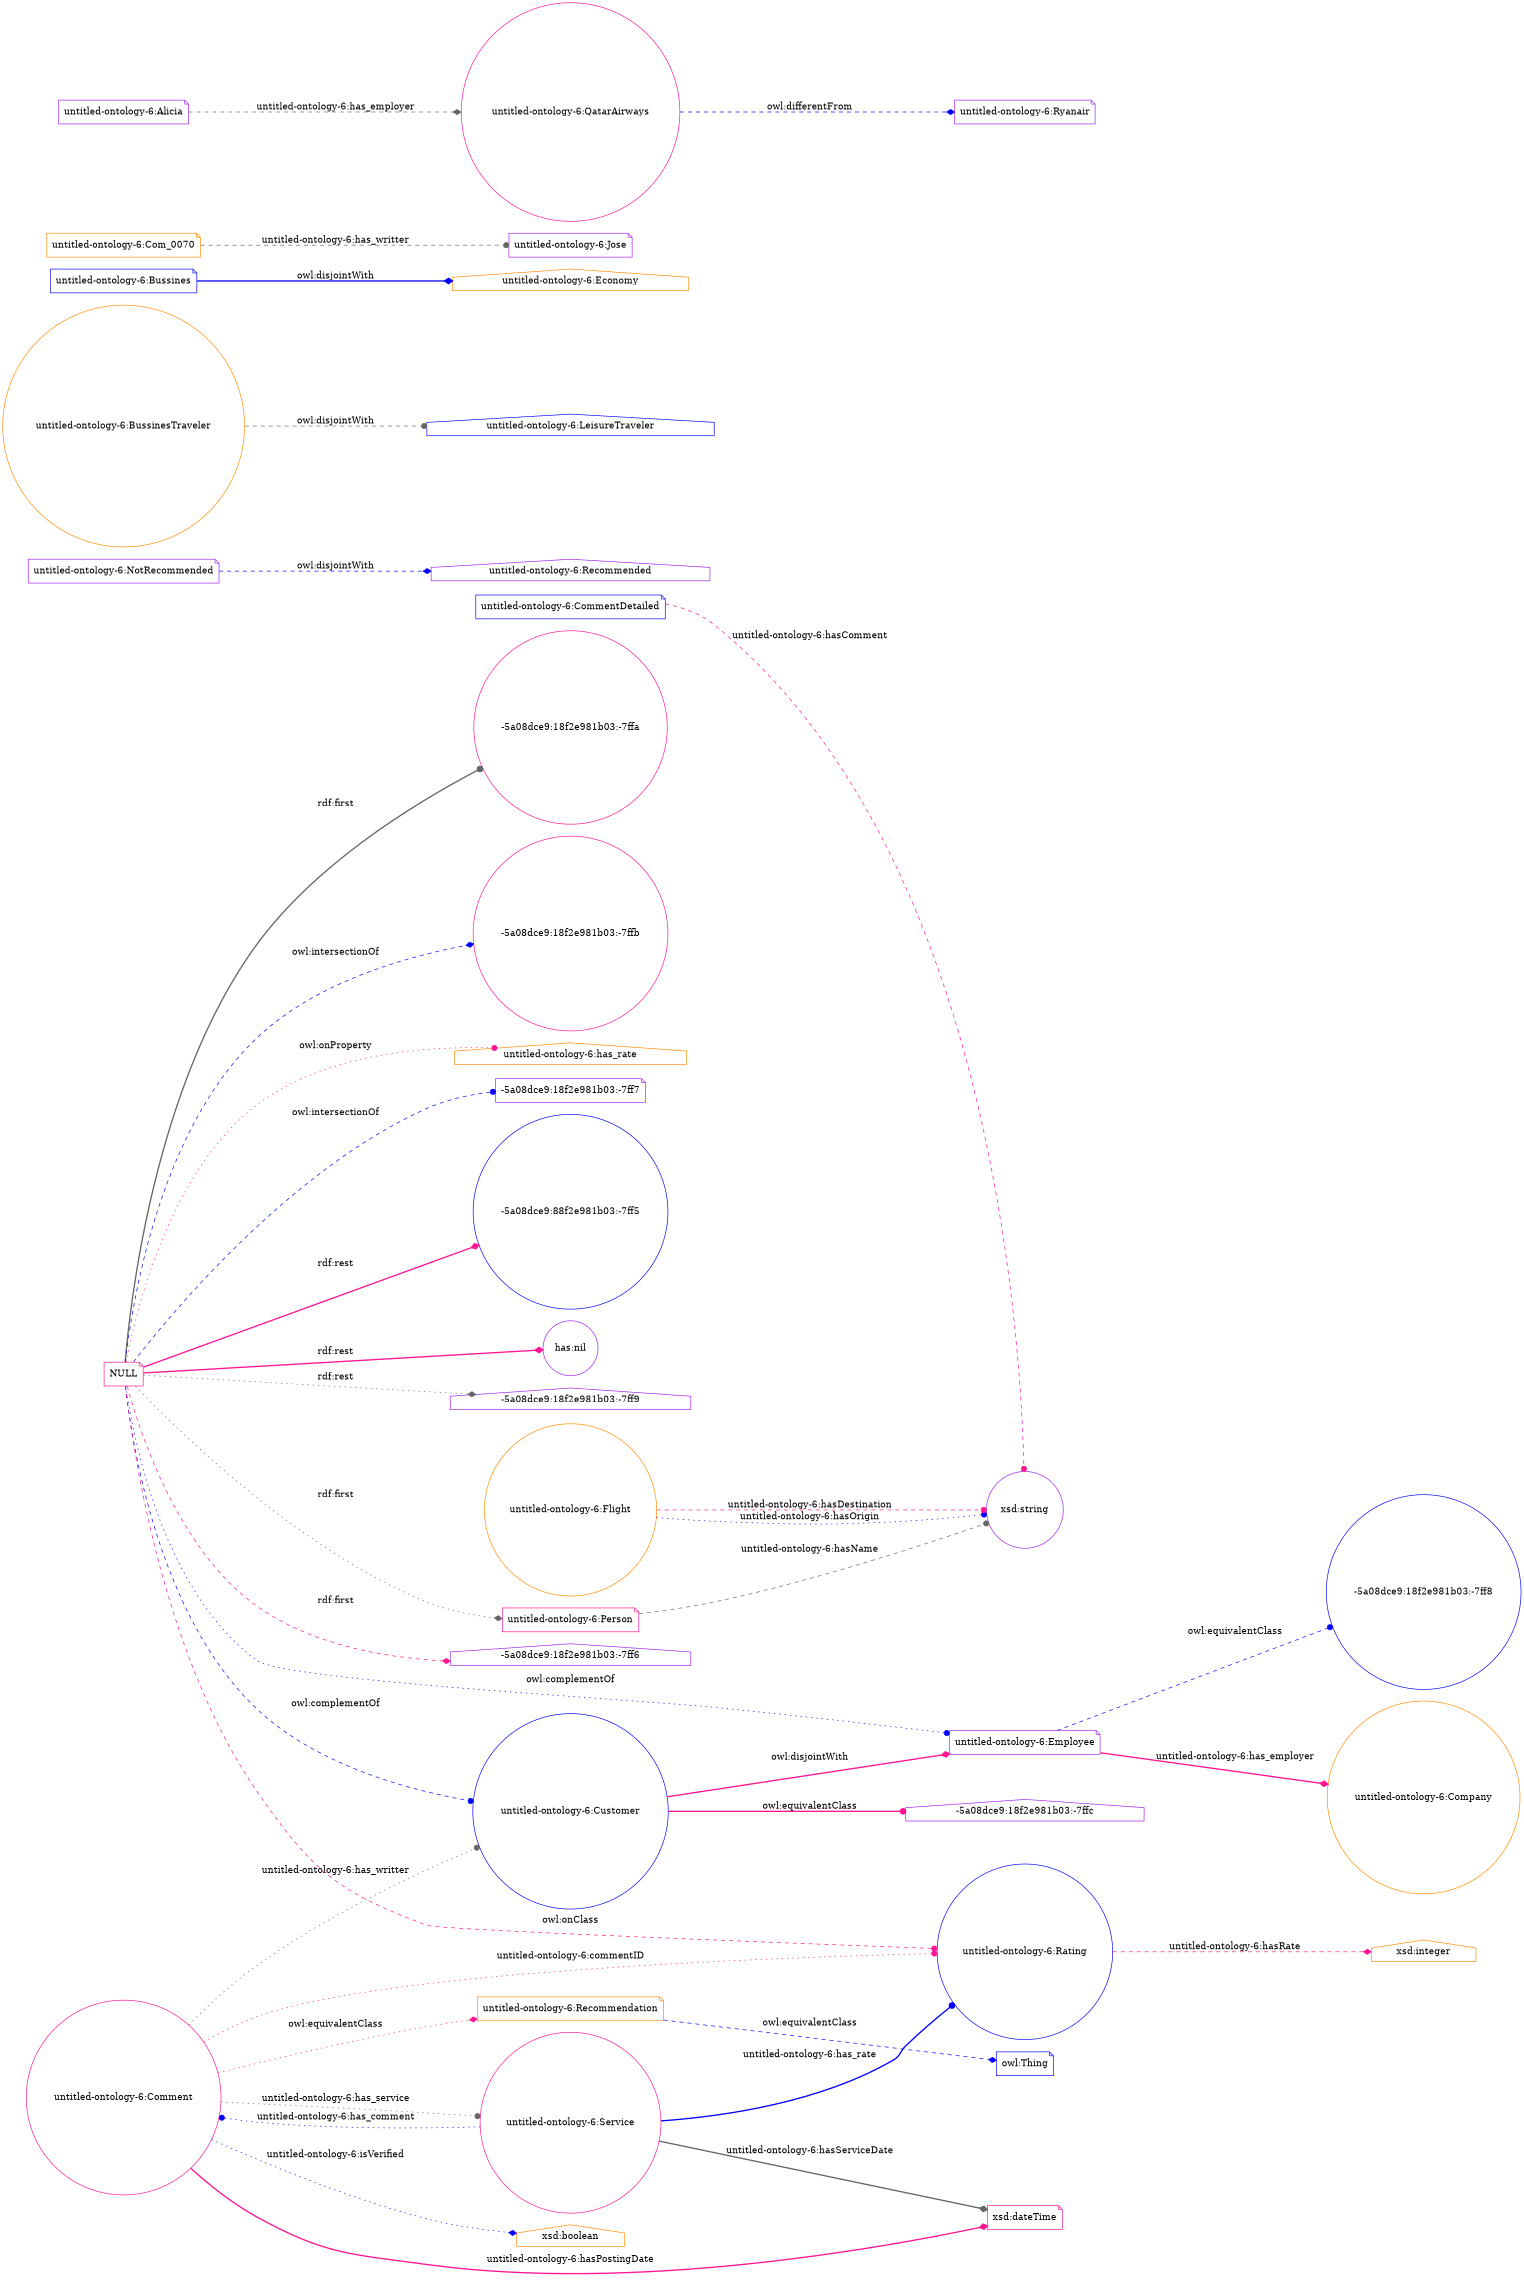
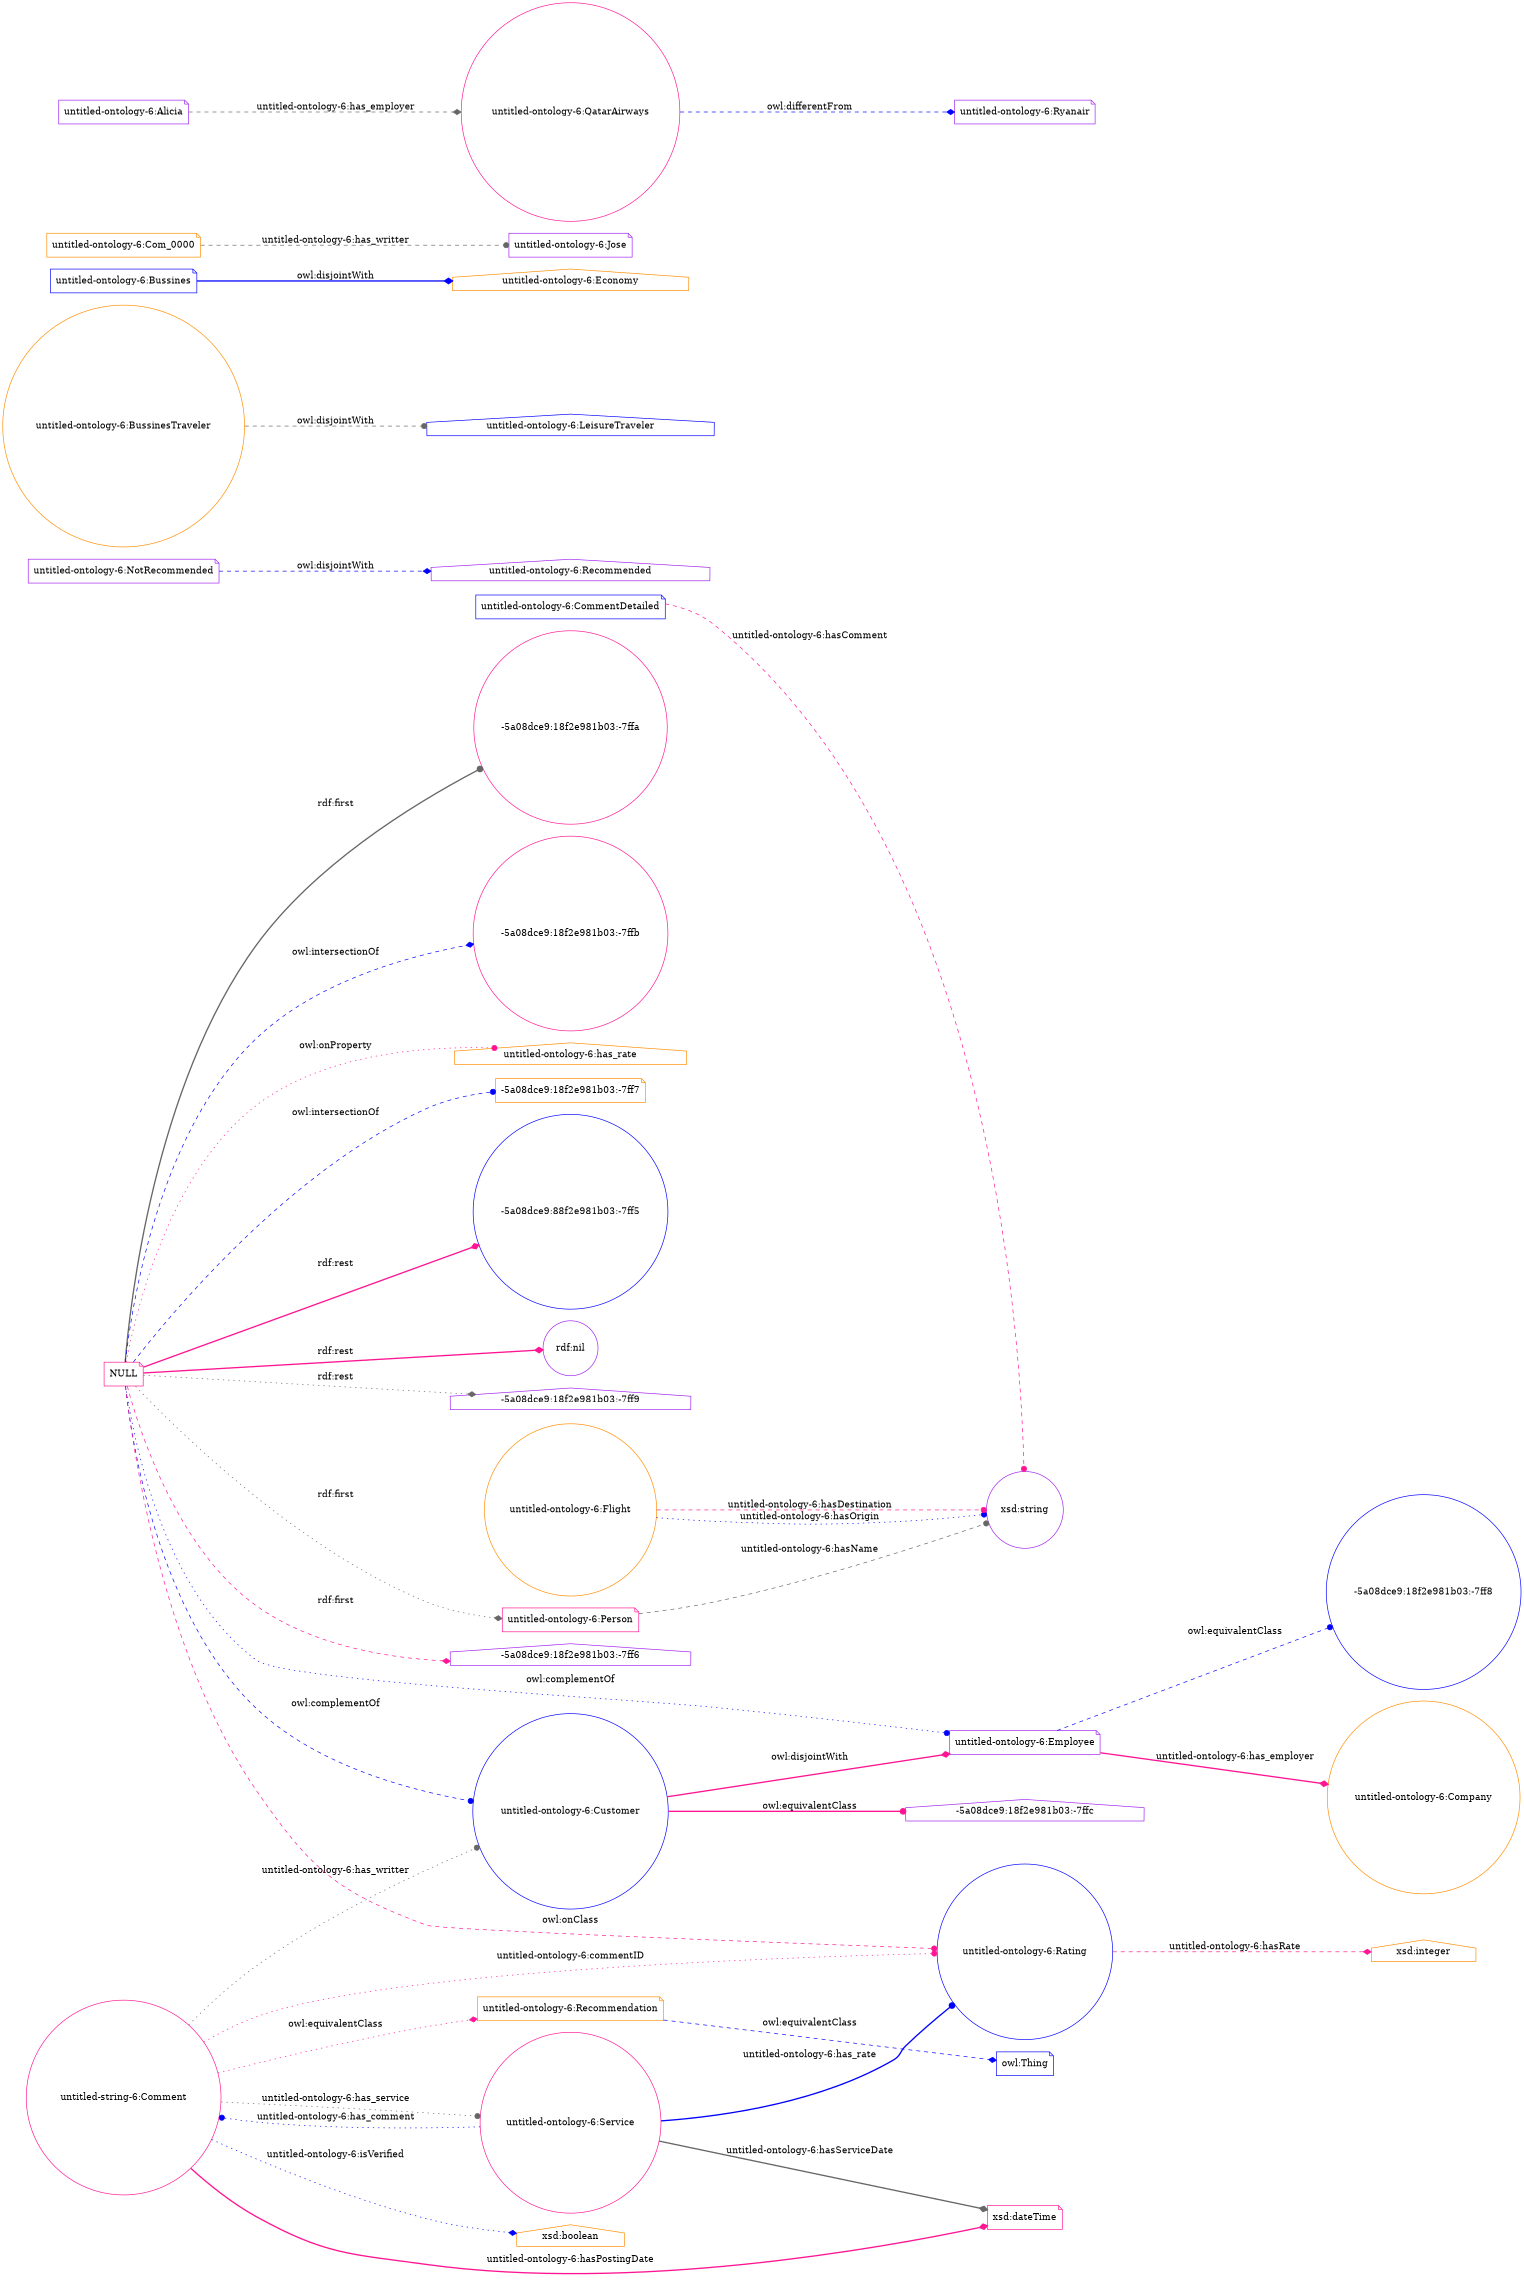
(124, 245) -> (124, 245)
(571, 1091) -> (571, 1091)
(571, 1348) -> (571, 1348)
(124, 2098) -> (124, 2098)
